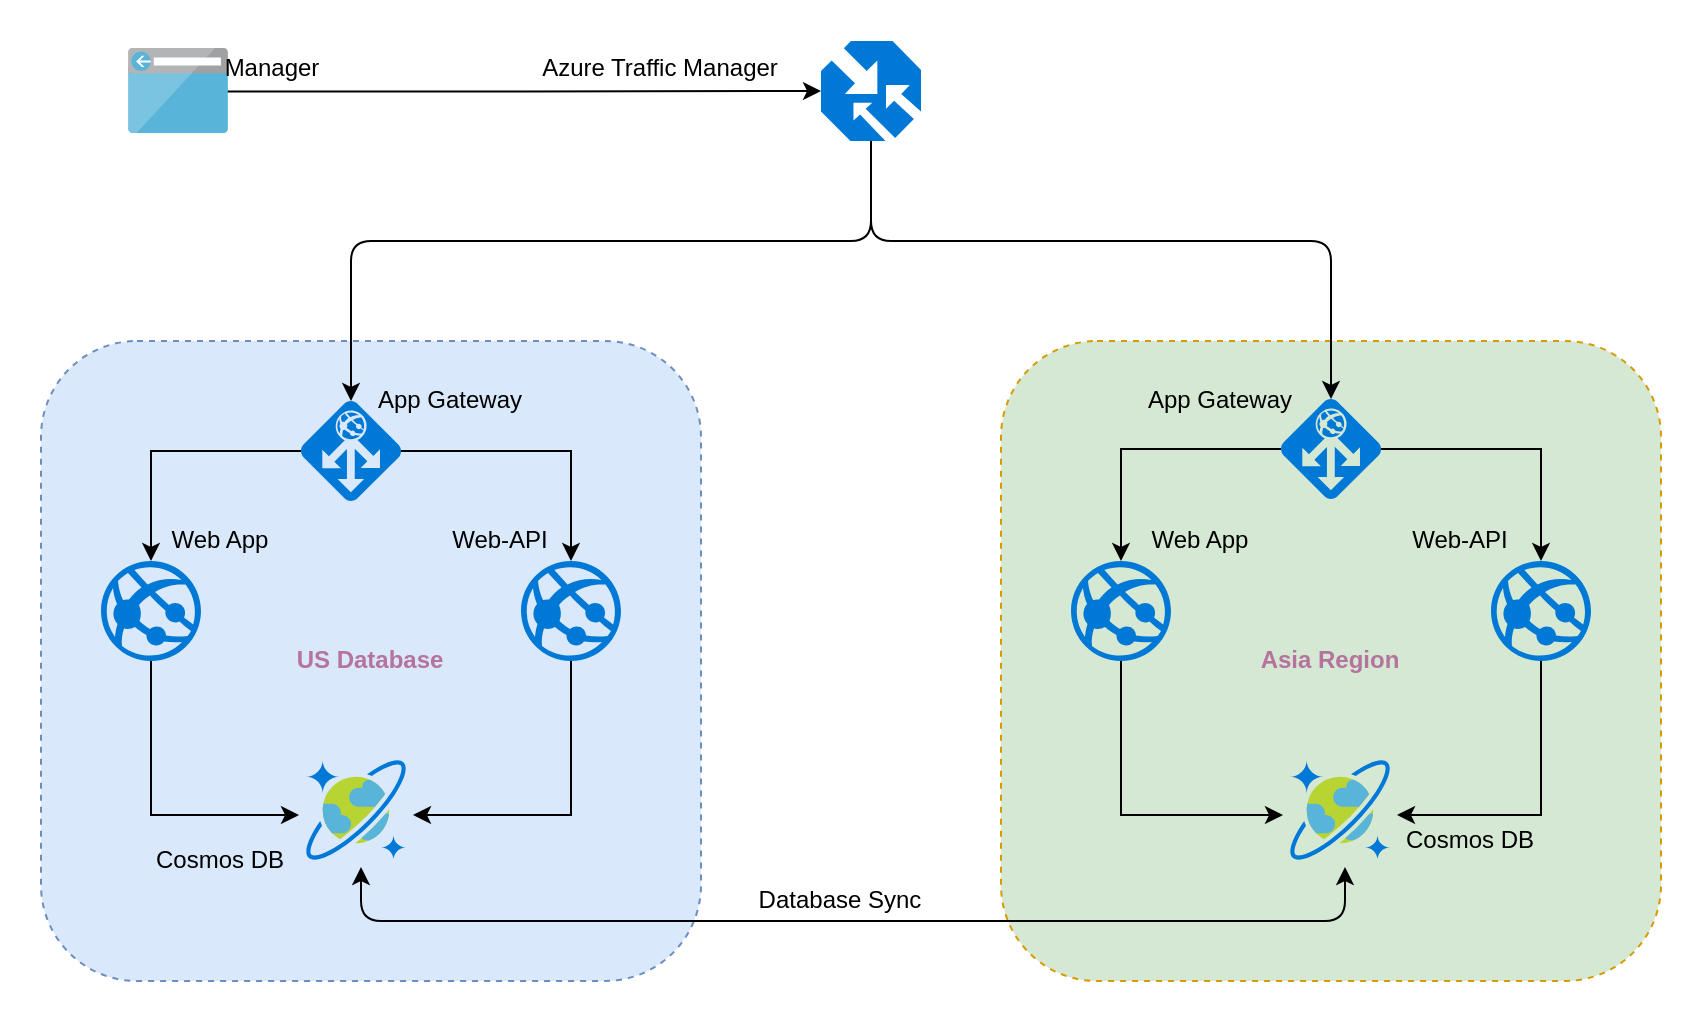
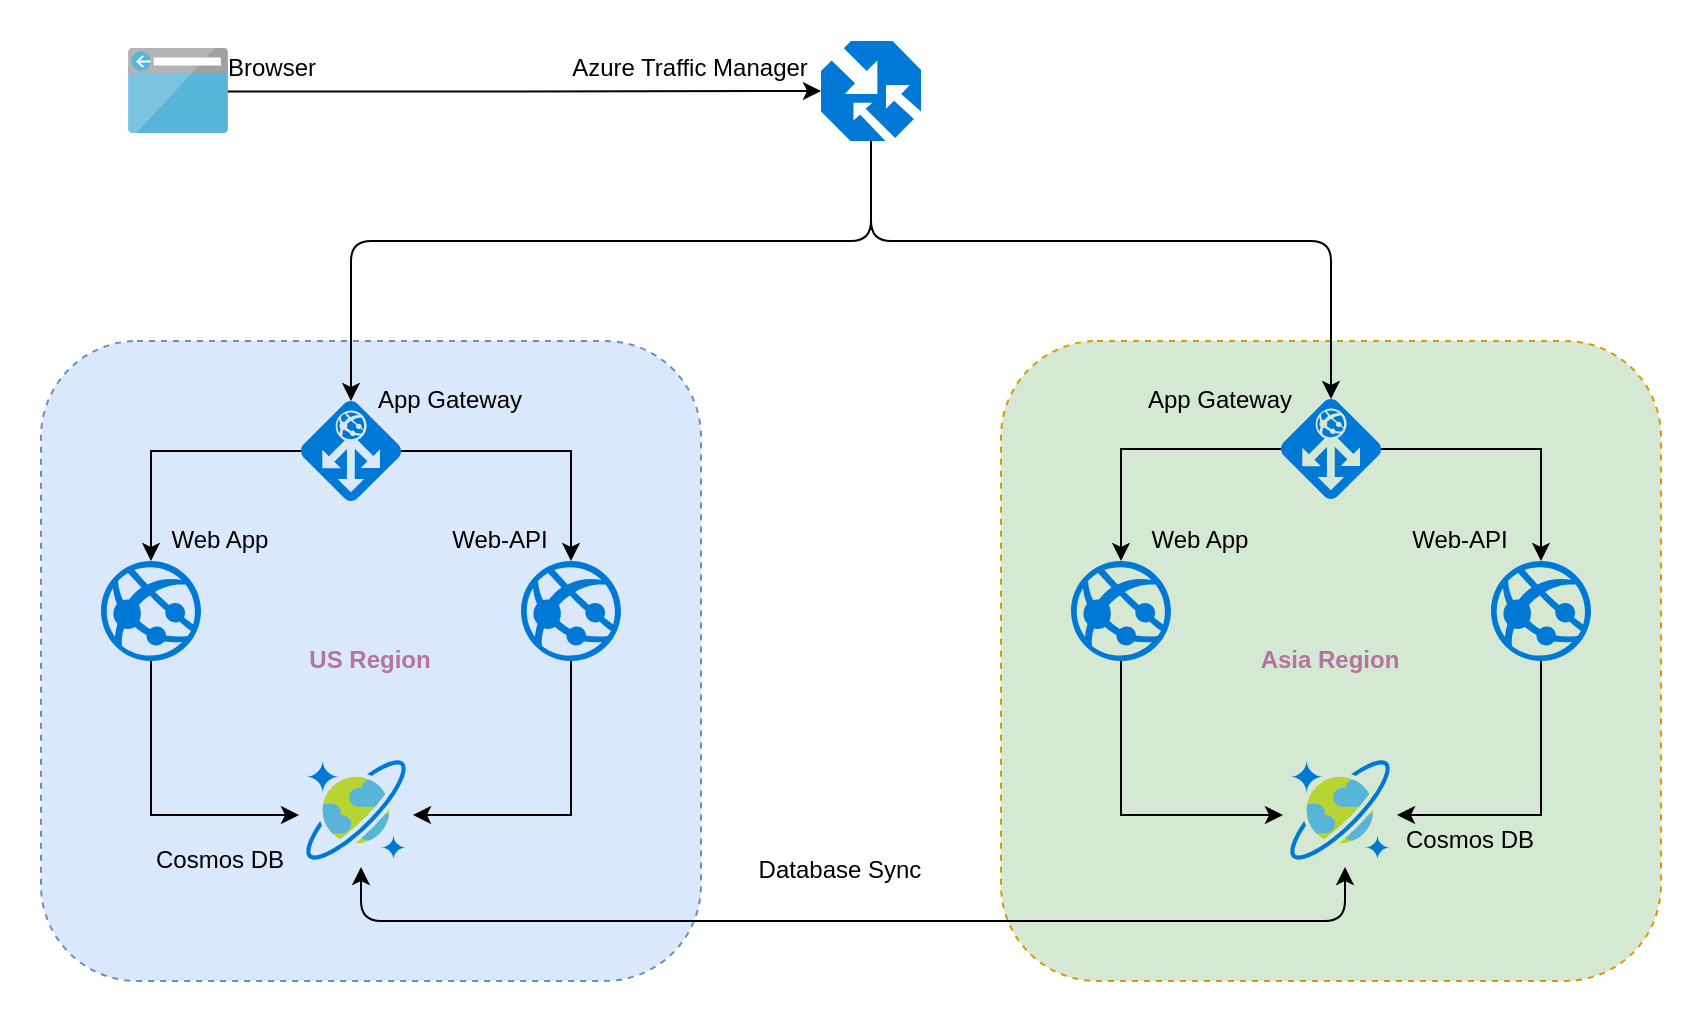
(273, 69) -> (273, 69)
(661, 69) -> (691, 69)
(371, 661) -> (371, 661)
(841, 901) -> (841, 871)
